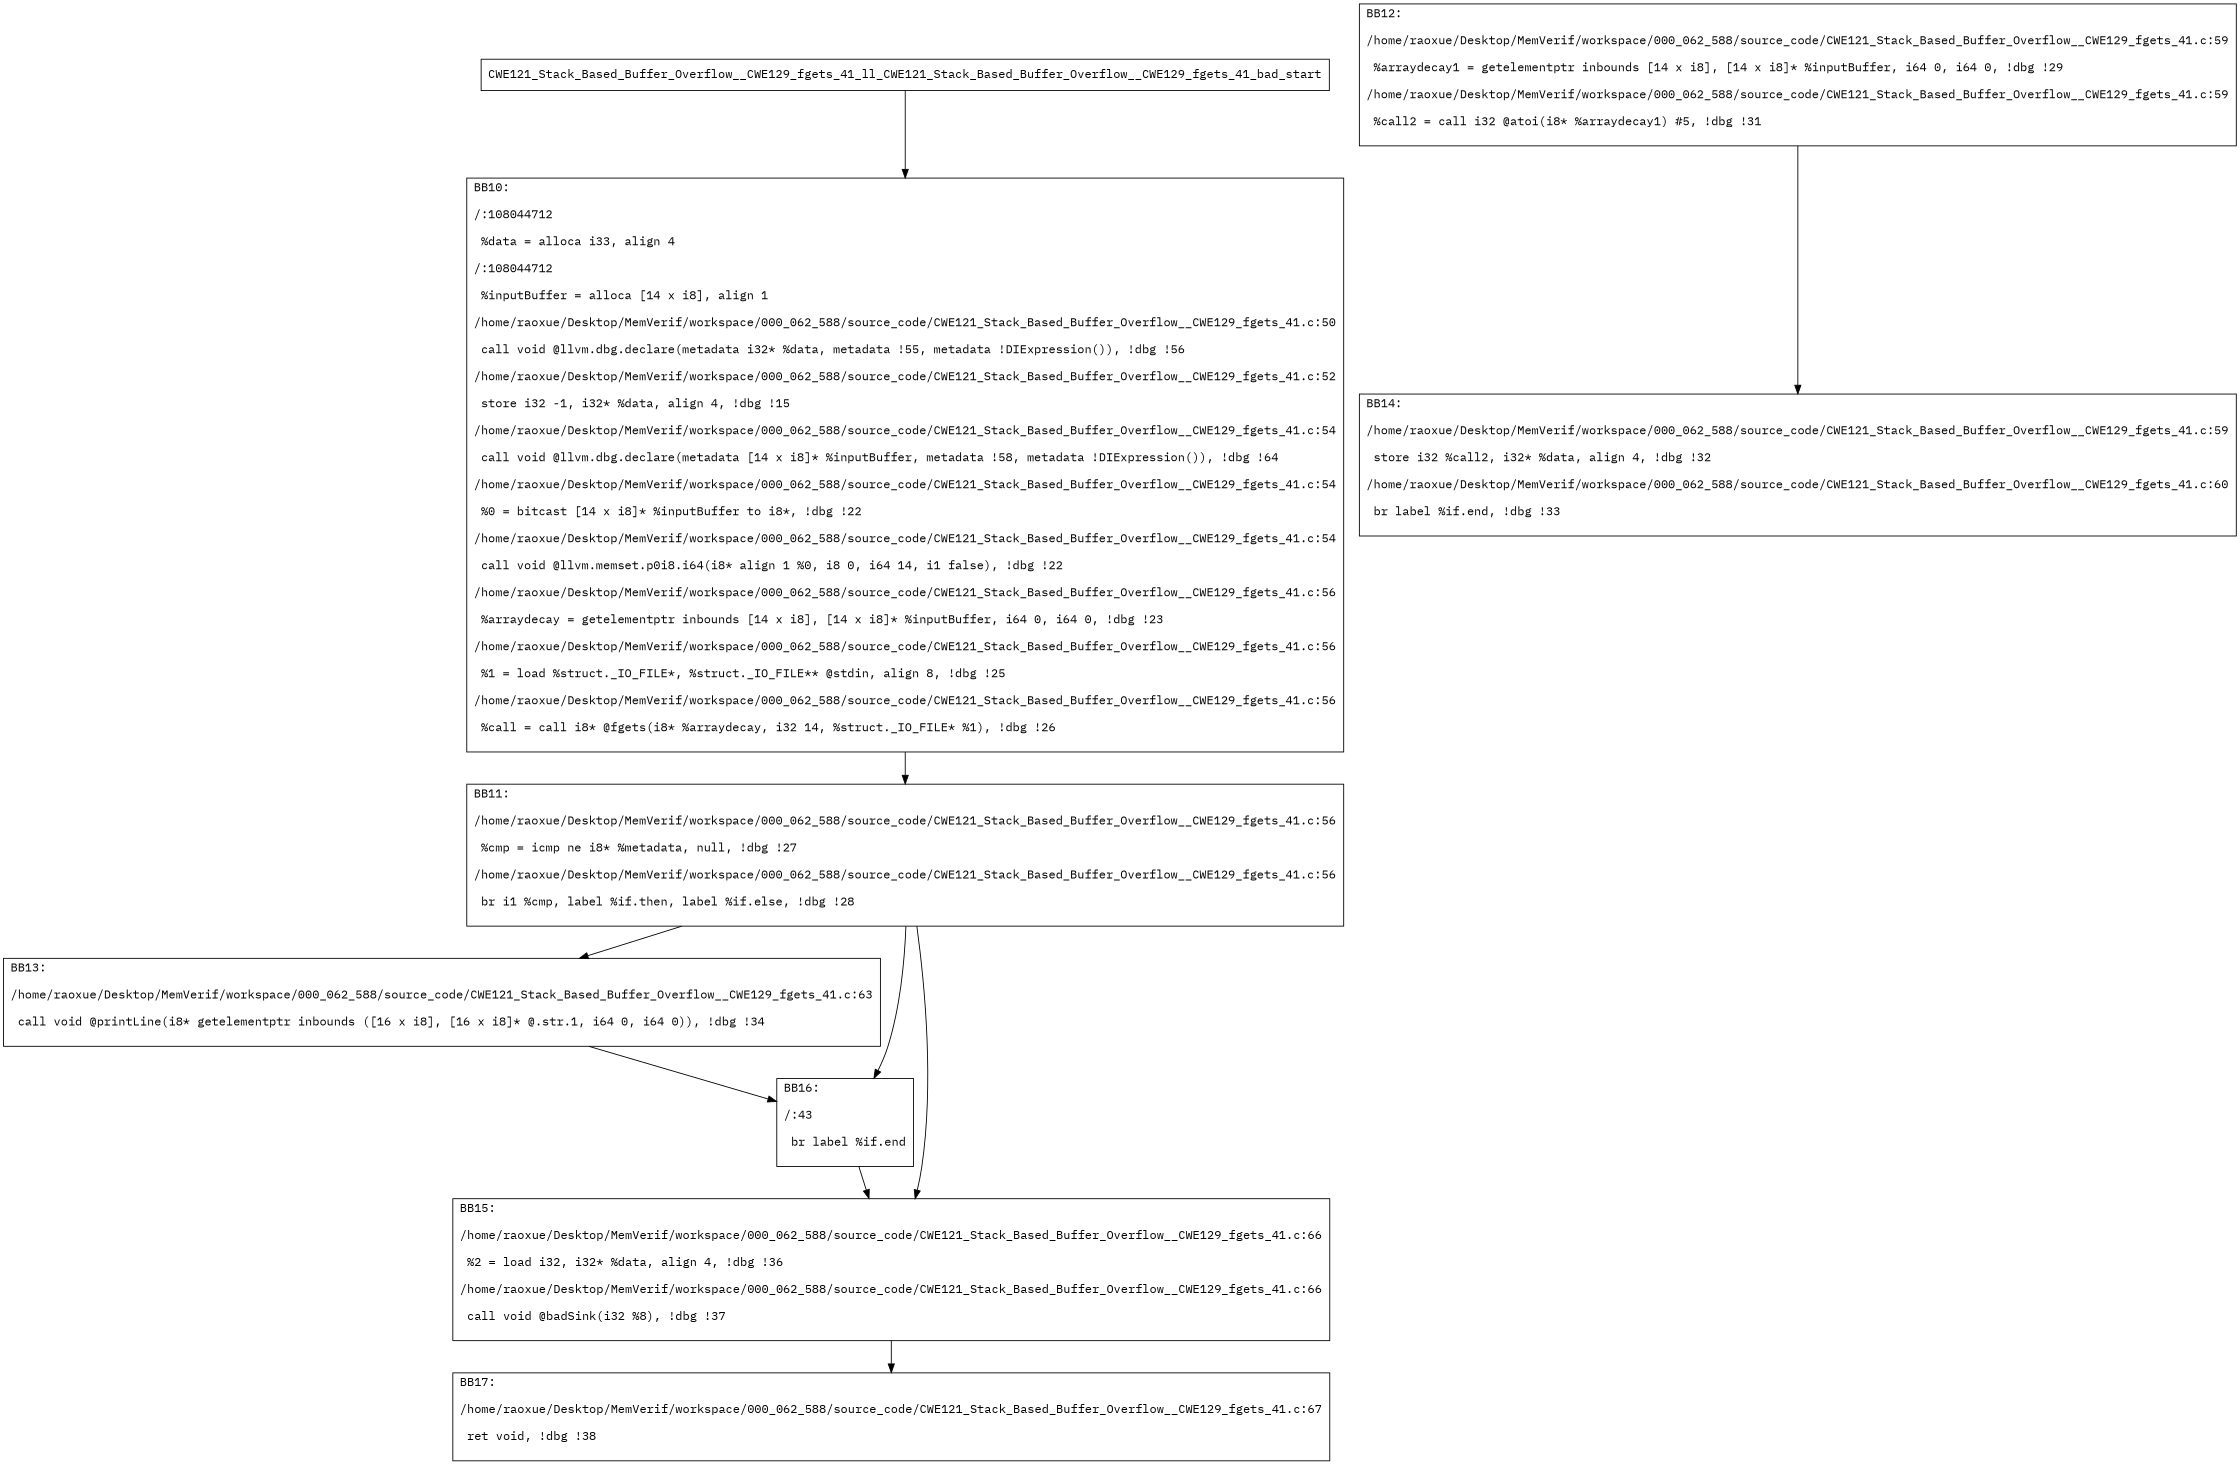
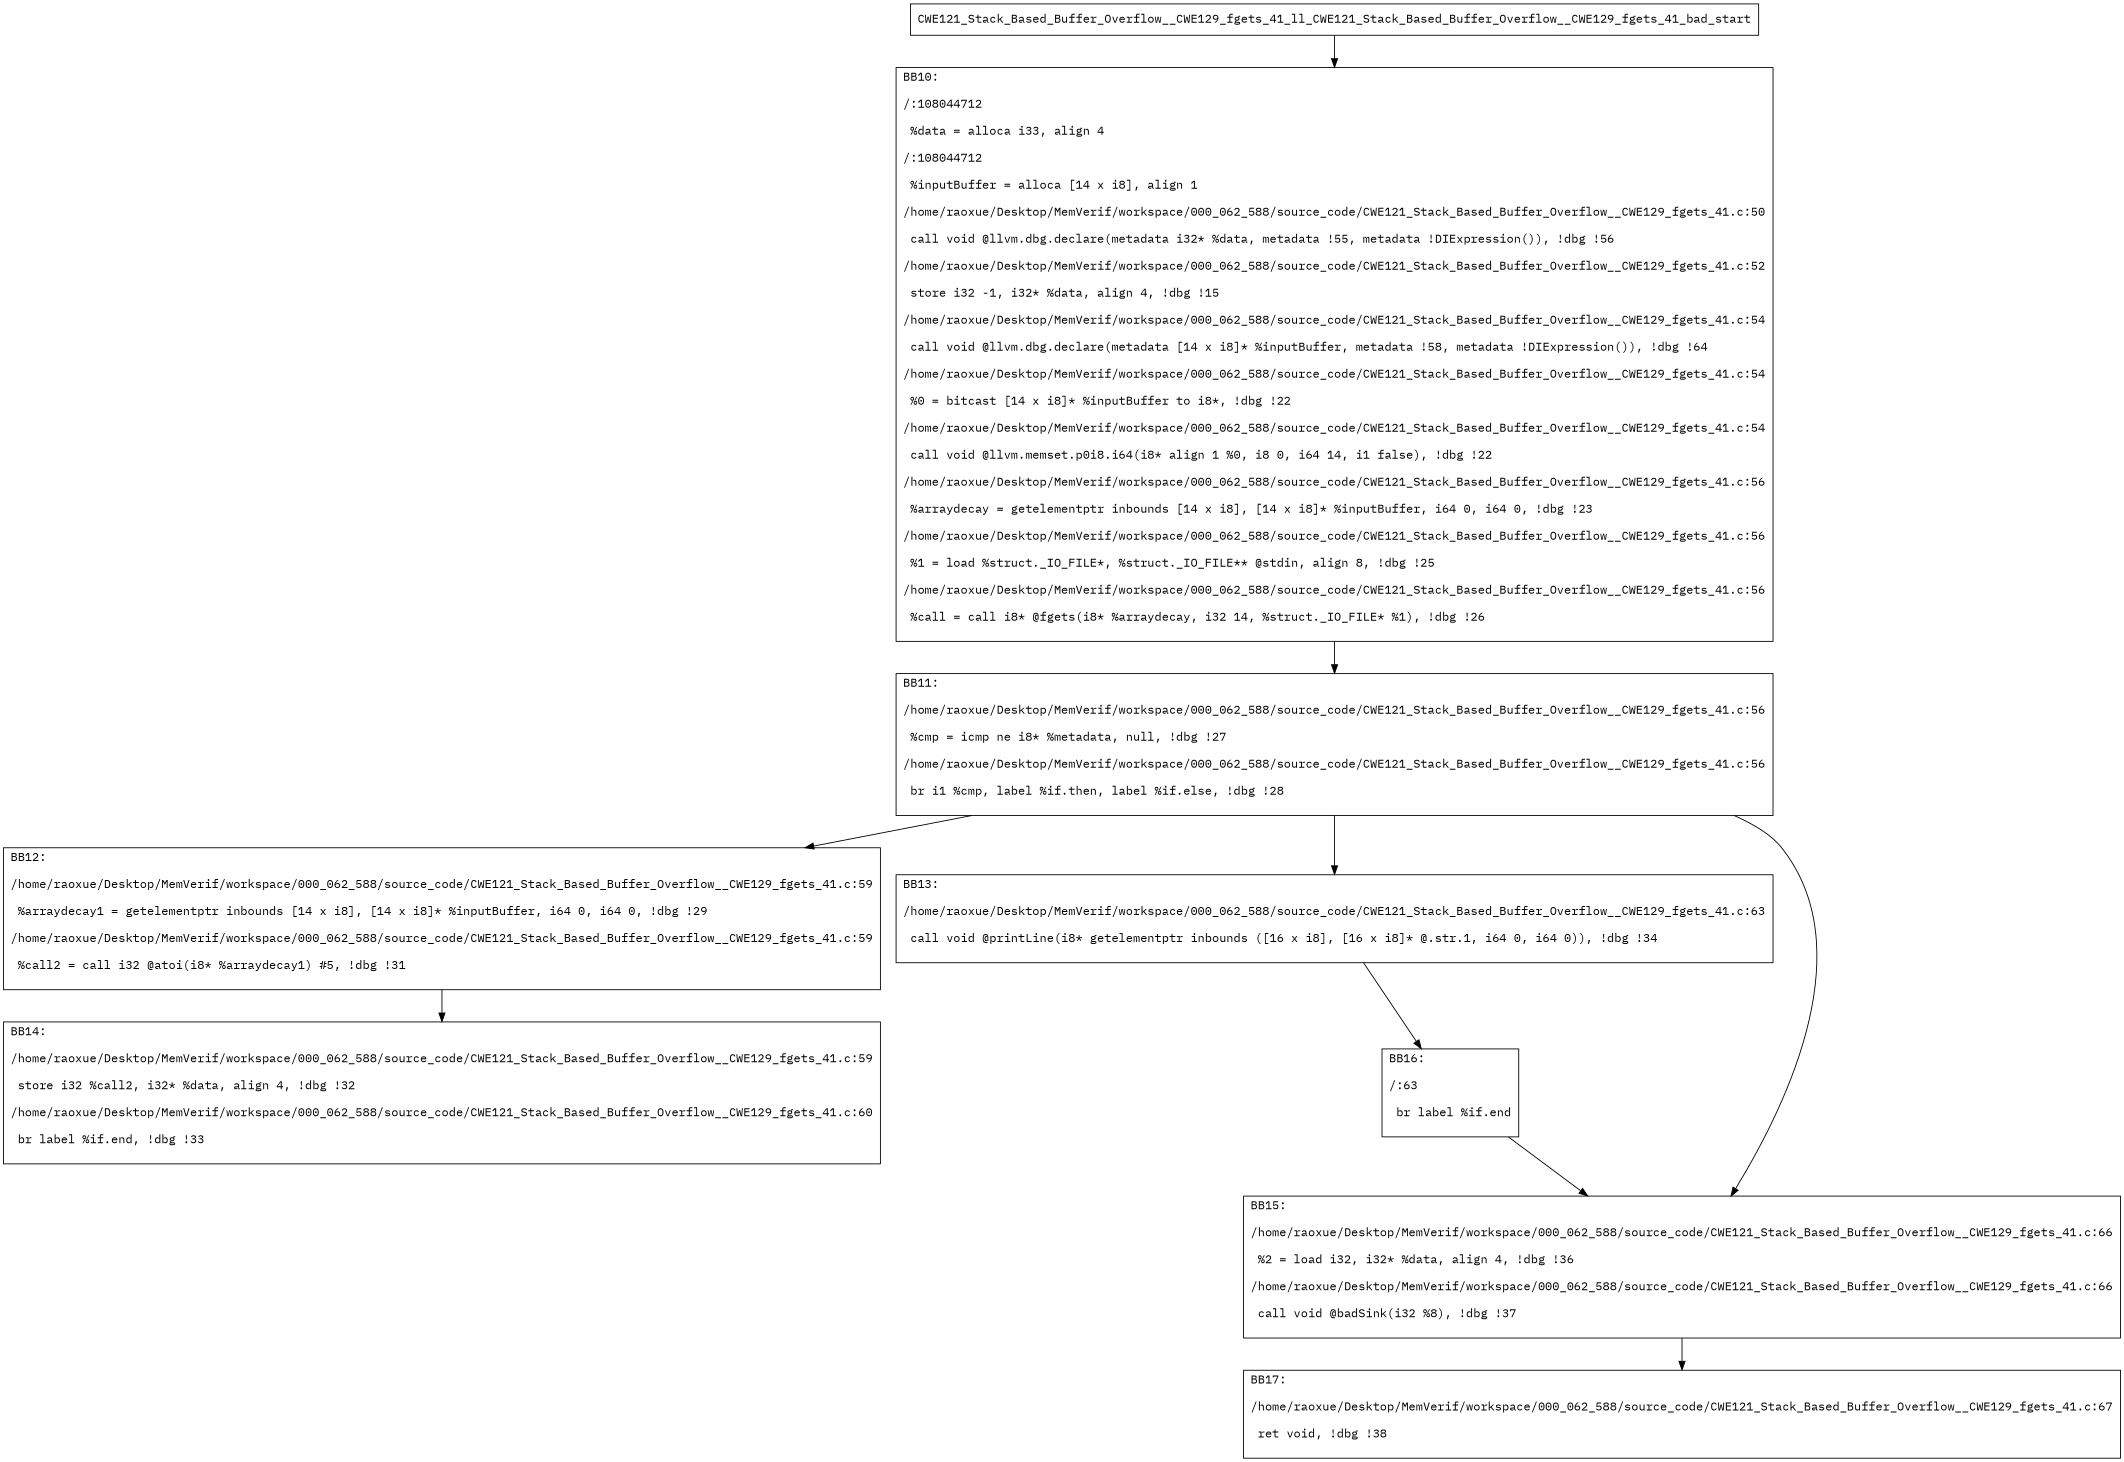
(899, 1000) -> (893, 831)
(799, 1115) -> (1404, 1085)
